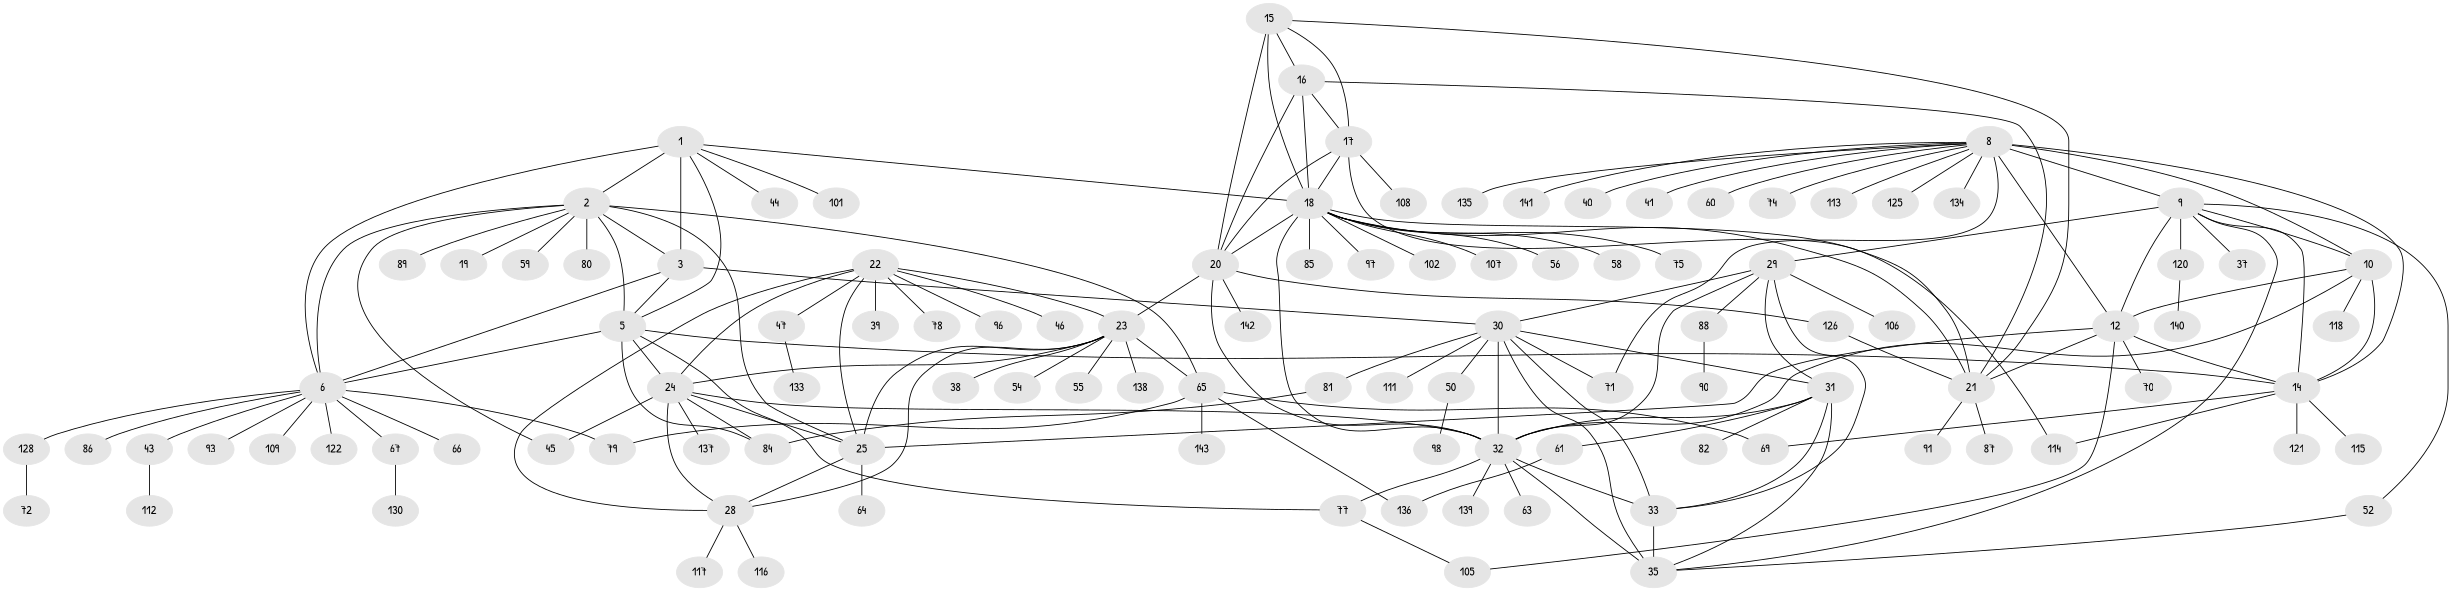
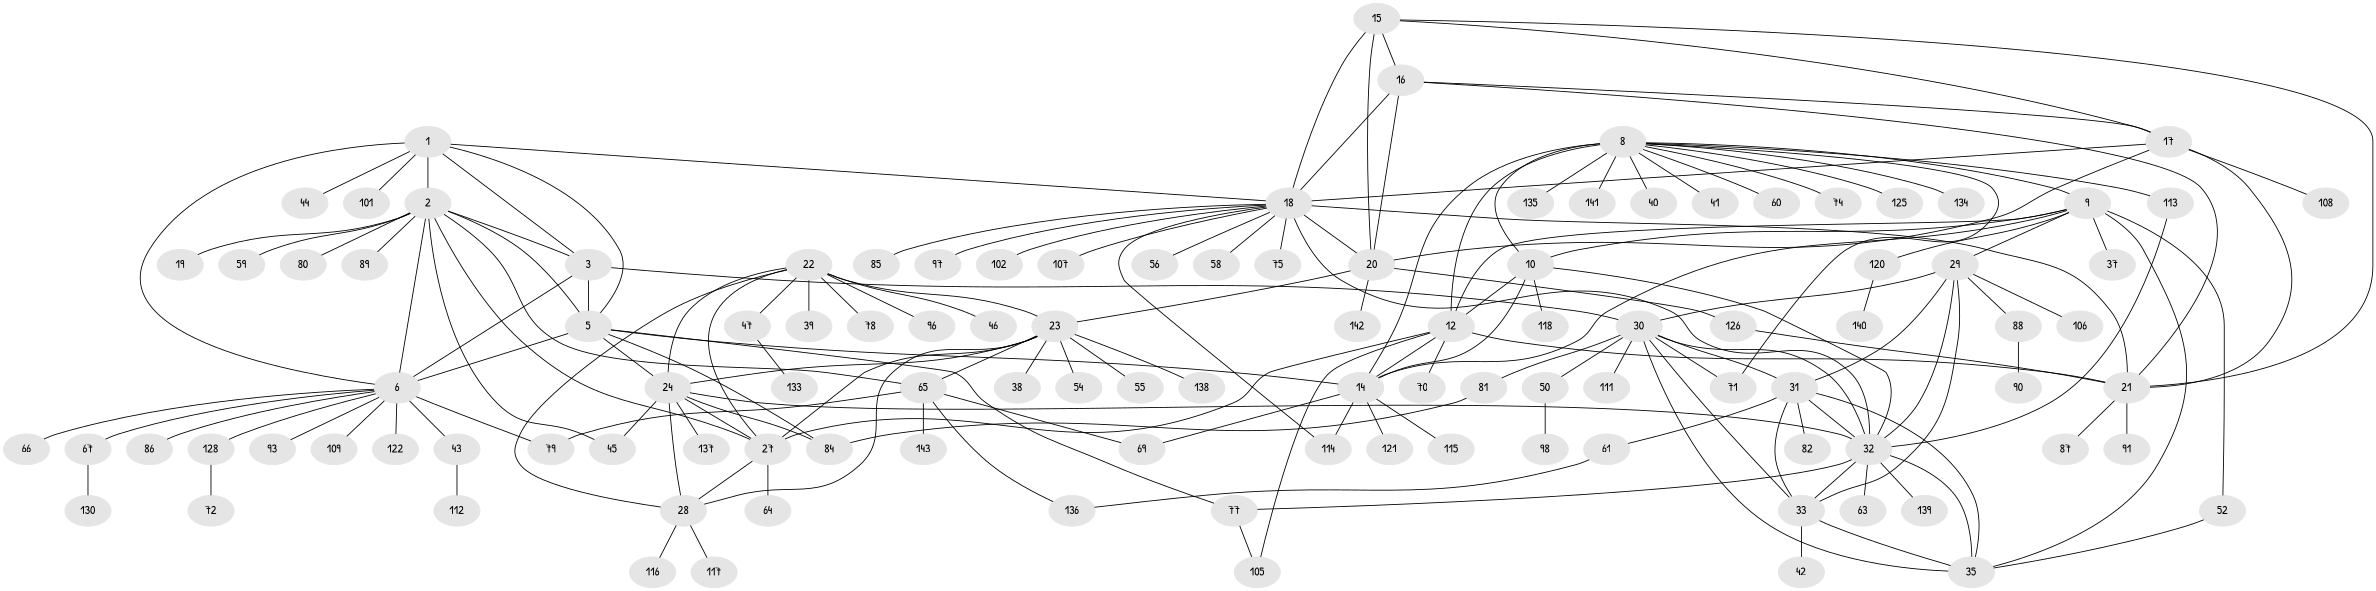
(1278, 407) -> (2073, 386)
(862, 449) -> (768, 449)
none -> (1801, 572)
